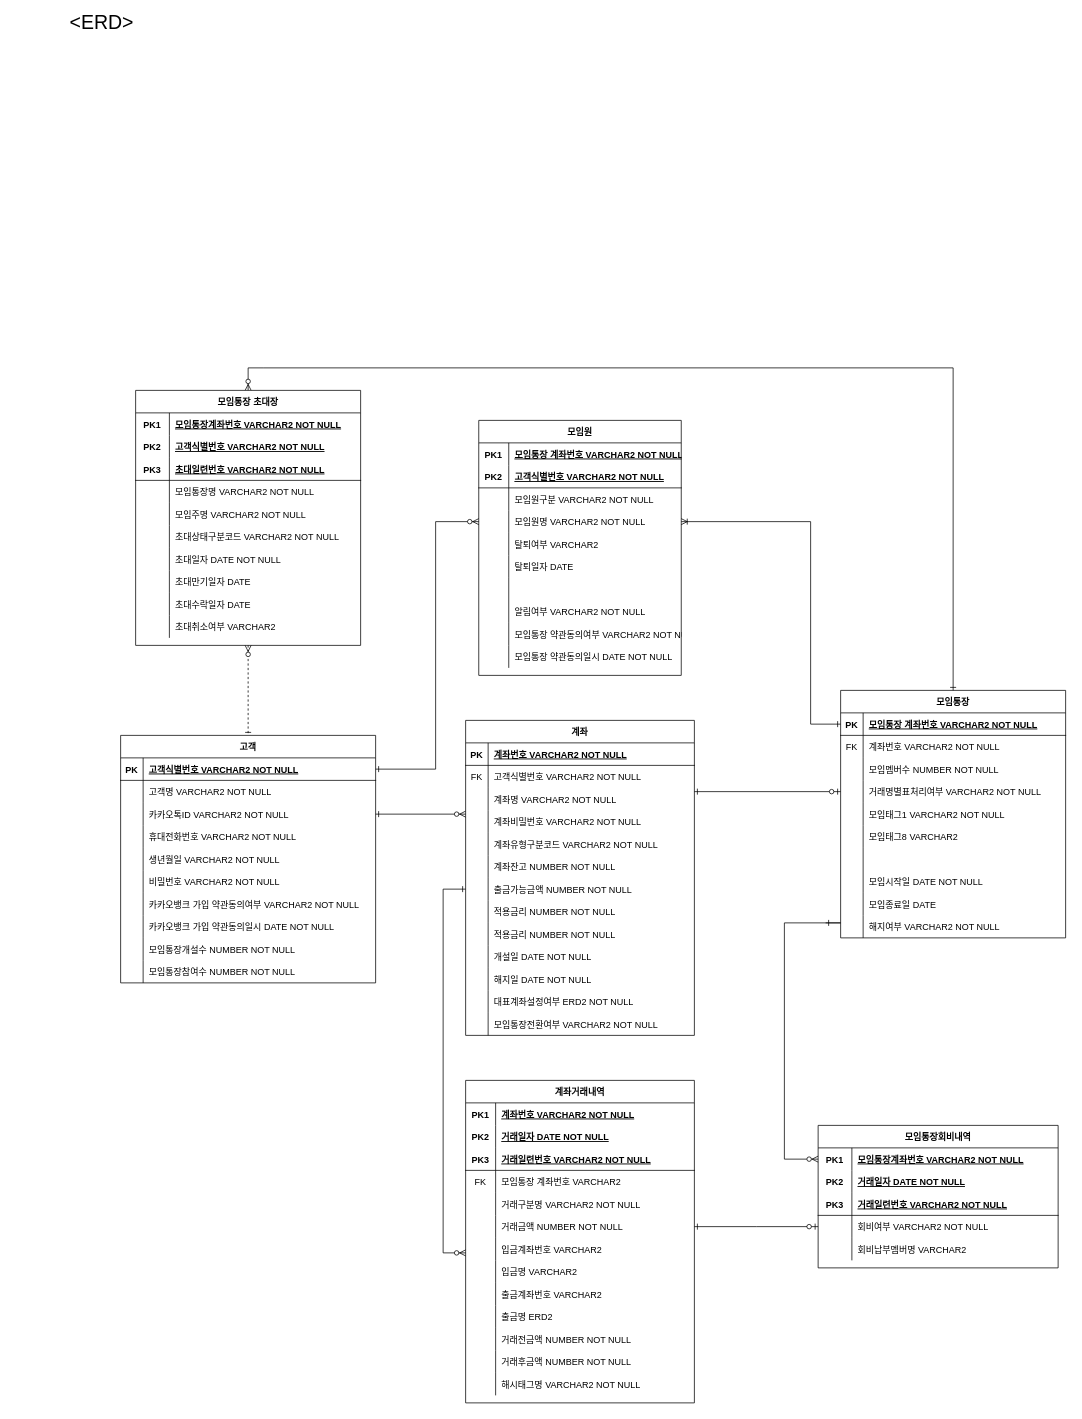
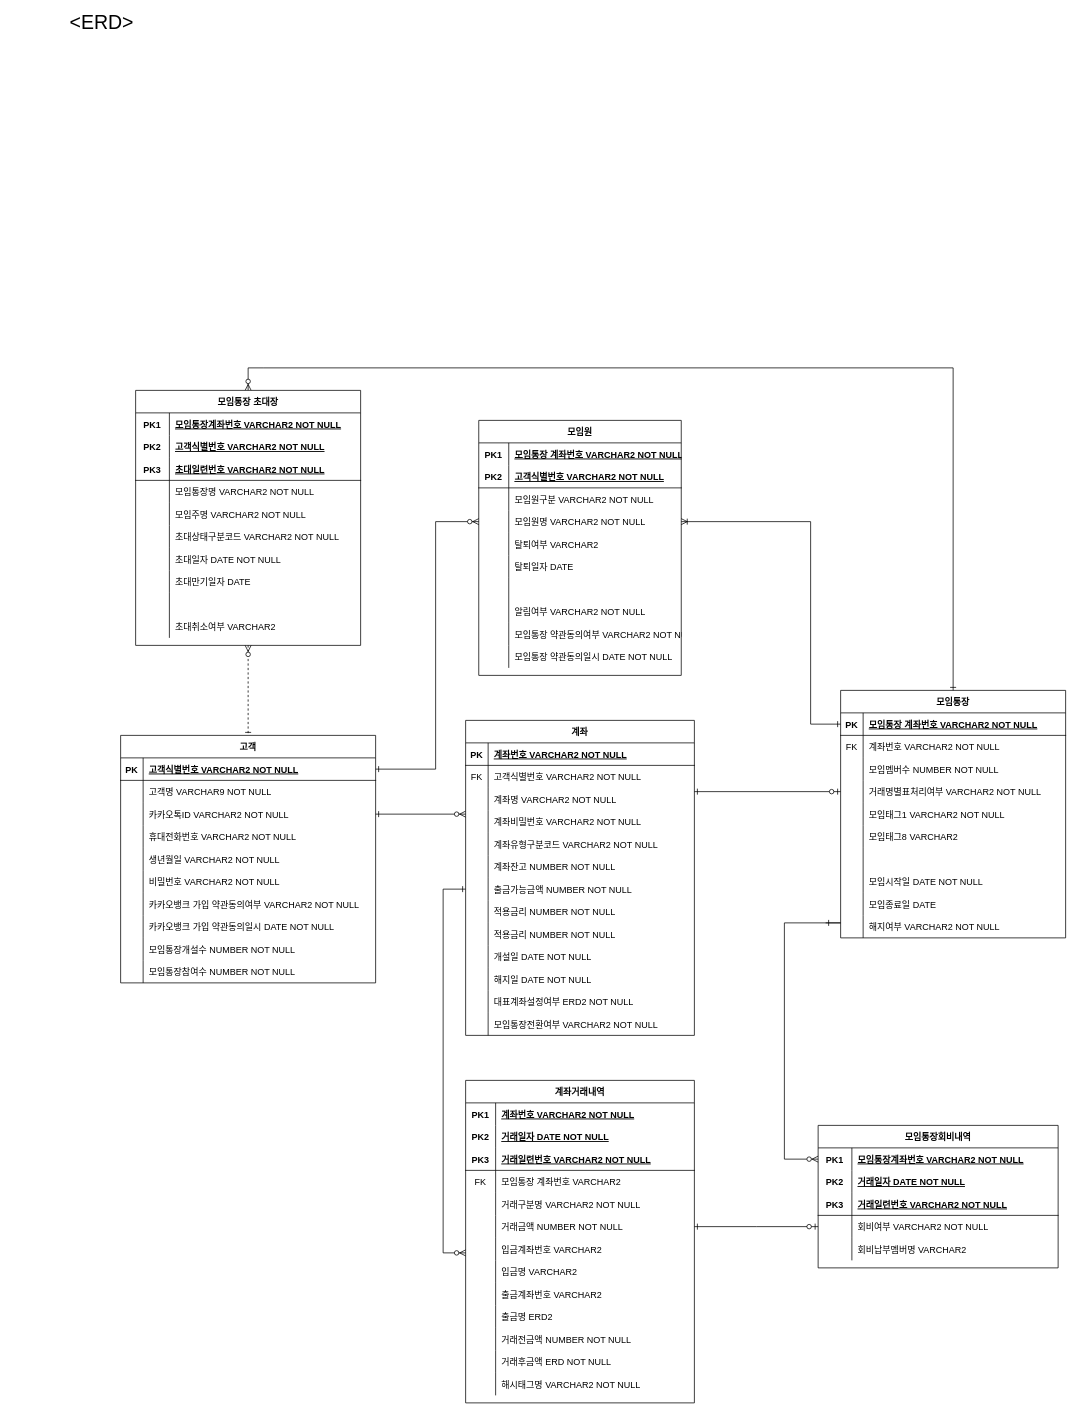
(265, 604) -> none
(204, 792) -> (204, 792)
(560, 1362) -> (553, 1362)
